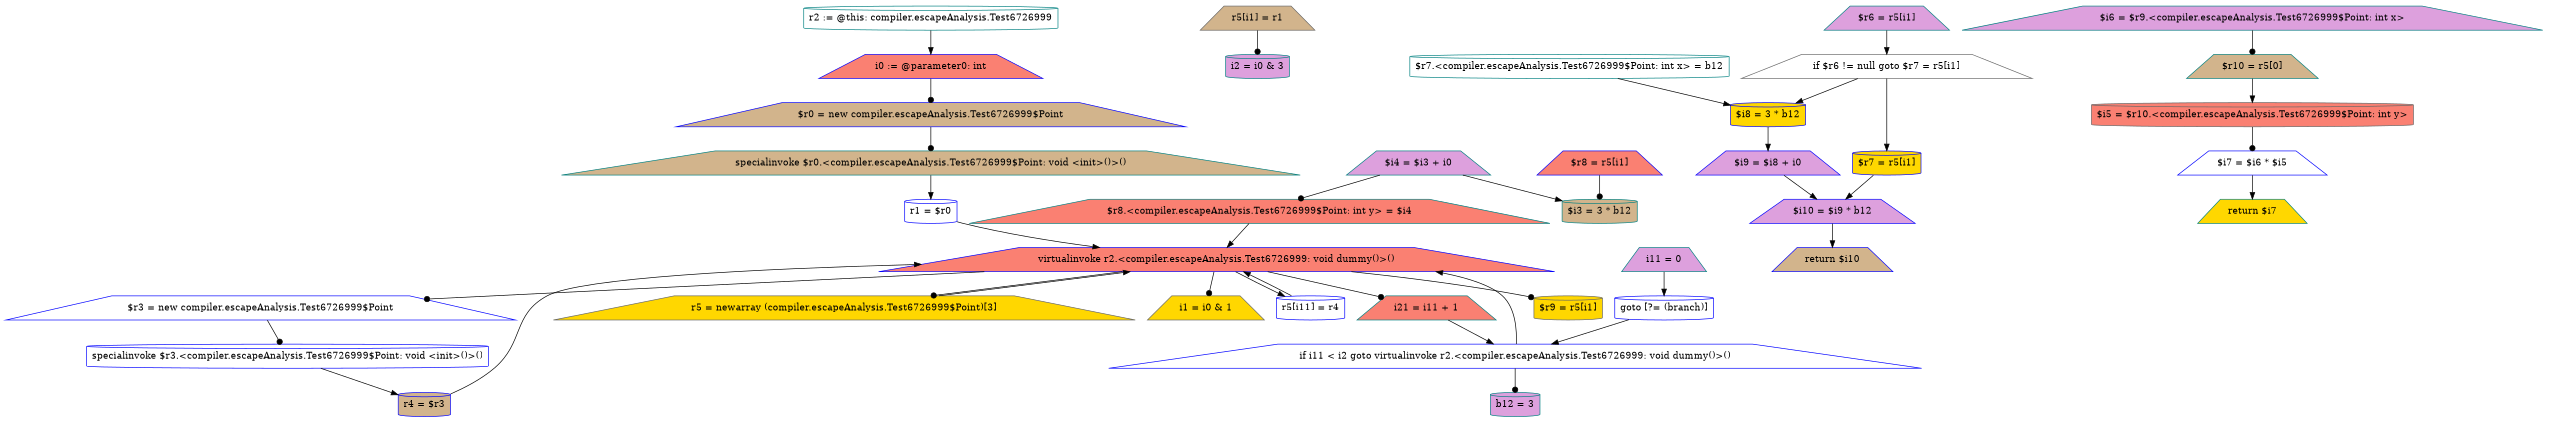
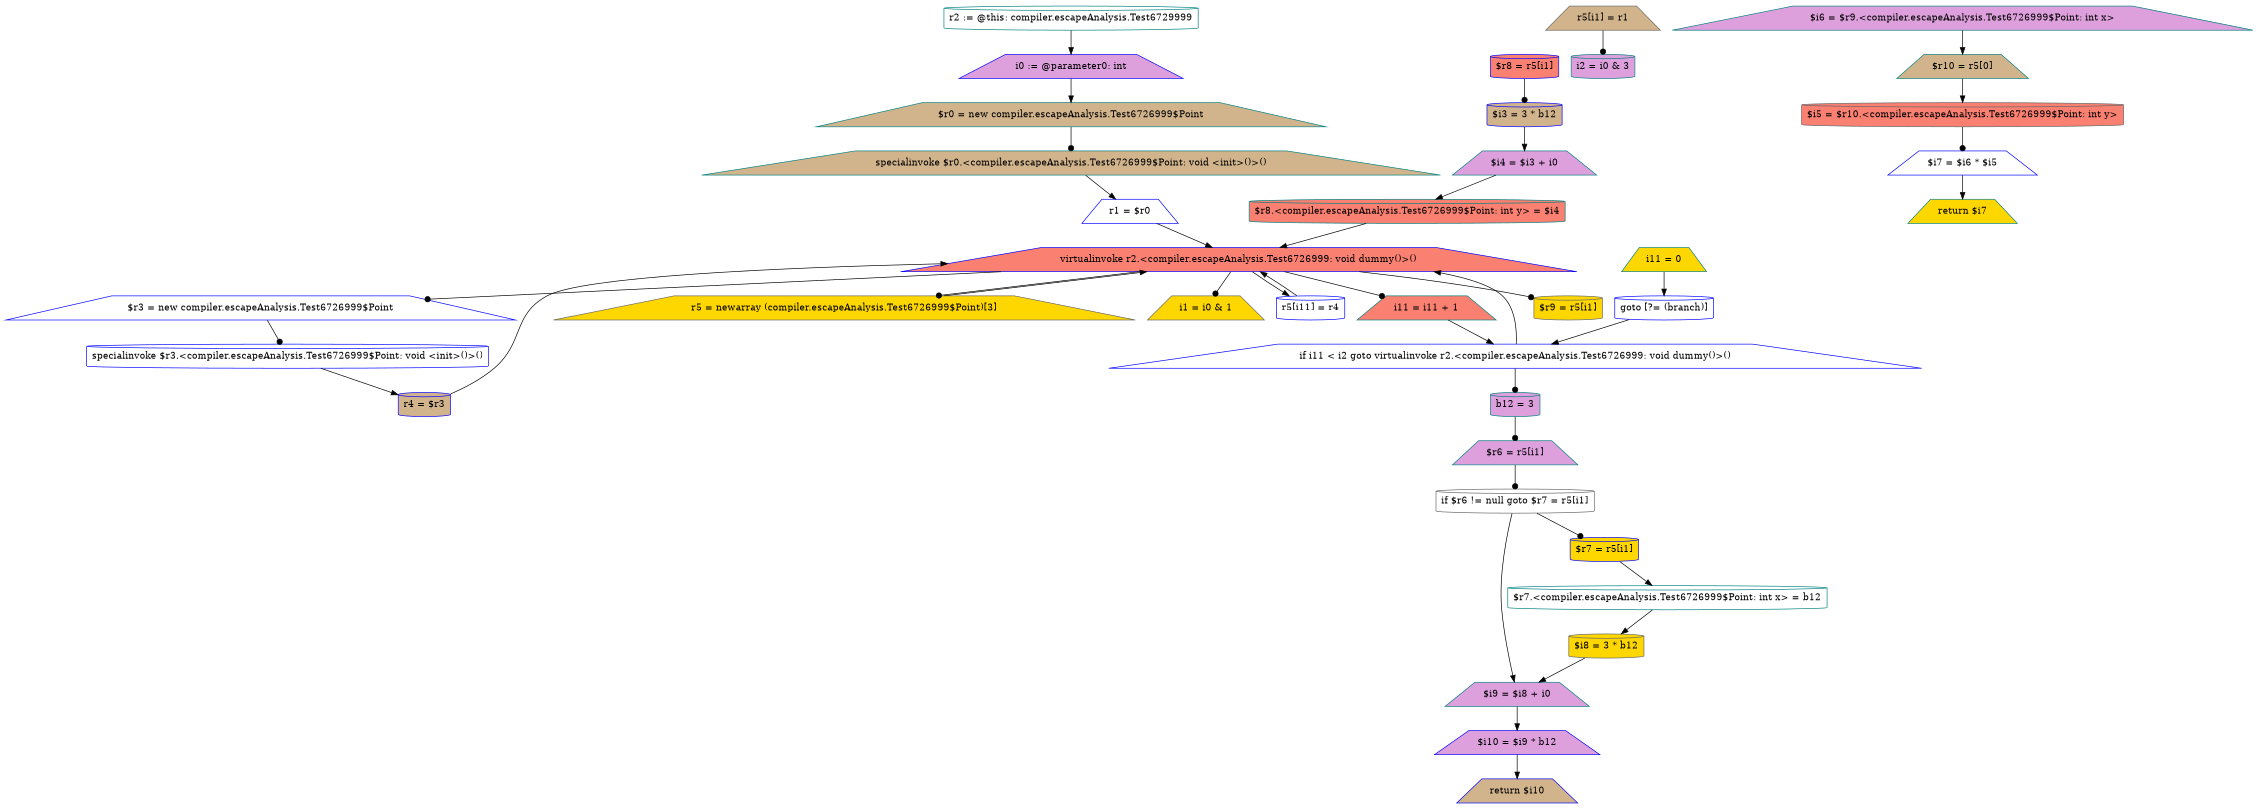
(931, 18) -> (1071, 18)
(1887, 39) -> (1515, 474)
(2252, 40) -> (1963, 39)
(931, 66) -> (1071, 66)
(1887, 66) -> (1515, 501)
(931, 88) -> (1071, 87)
(1830, 90) -> (1501, 594)
(1887, 111) -> (1557, 524)
(931, 115) -> (1071, 115)
(1768, 115) -> (1606, 646)
(1600, 163) -> (1525, 66)
(1768, 163) -> (1517, 694)
(1862, 185) -> (1633, 572)
(1342, 186) -> (1469, 186)
(1509, 187) -> (1525, 136)
(931, 211) -> (1130, 211)
(1260, 211) -> (1407, 211)
(1600, 211) -> (1525, 115)
(1664, 260) -> (1664, 260)
(1427, 308) -> (1427, 308)
none -> (1515, 426)
